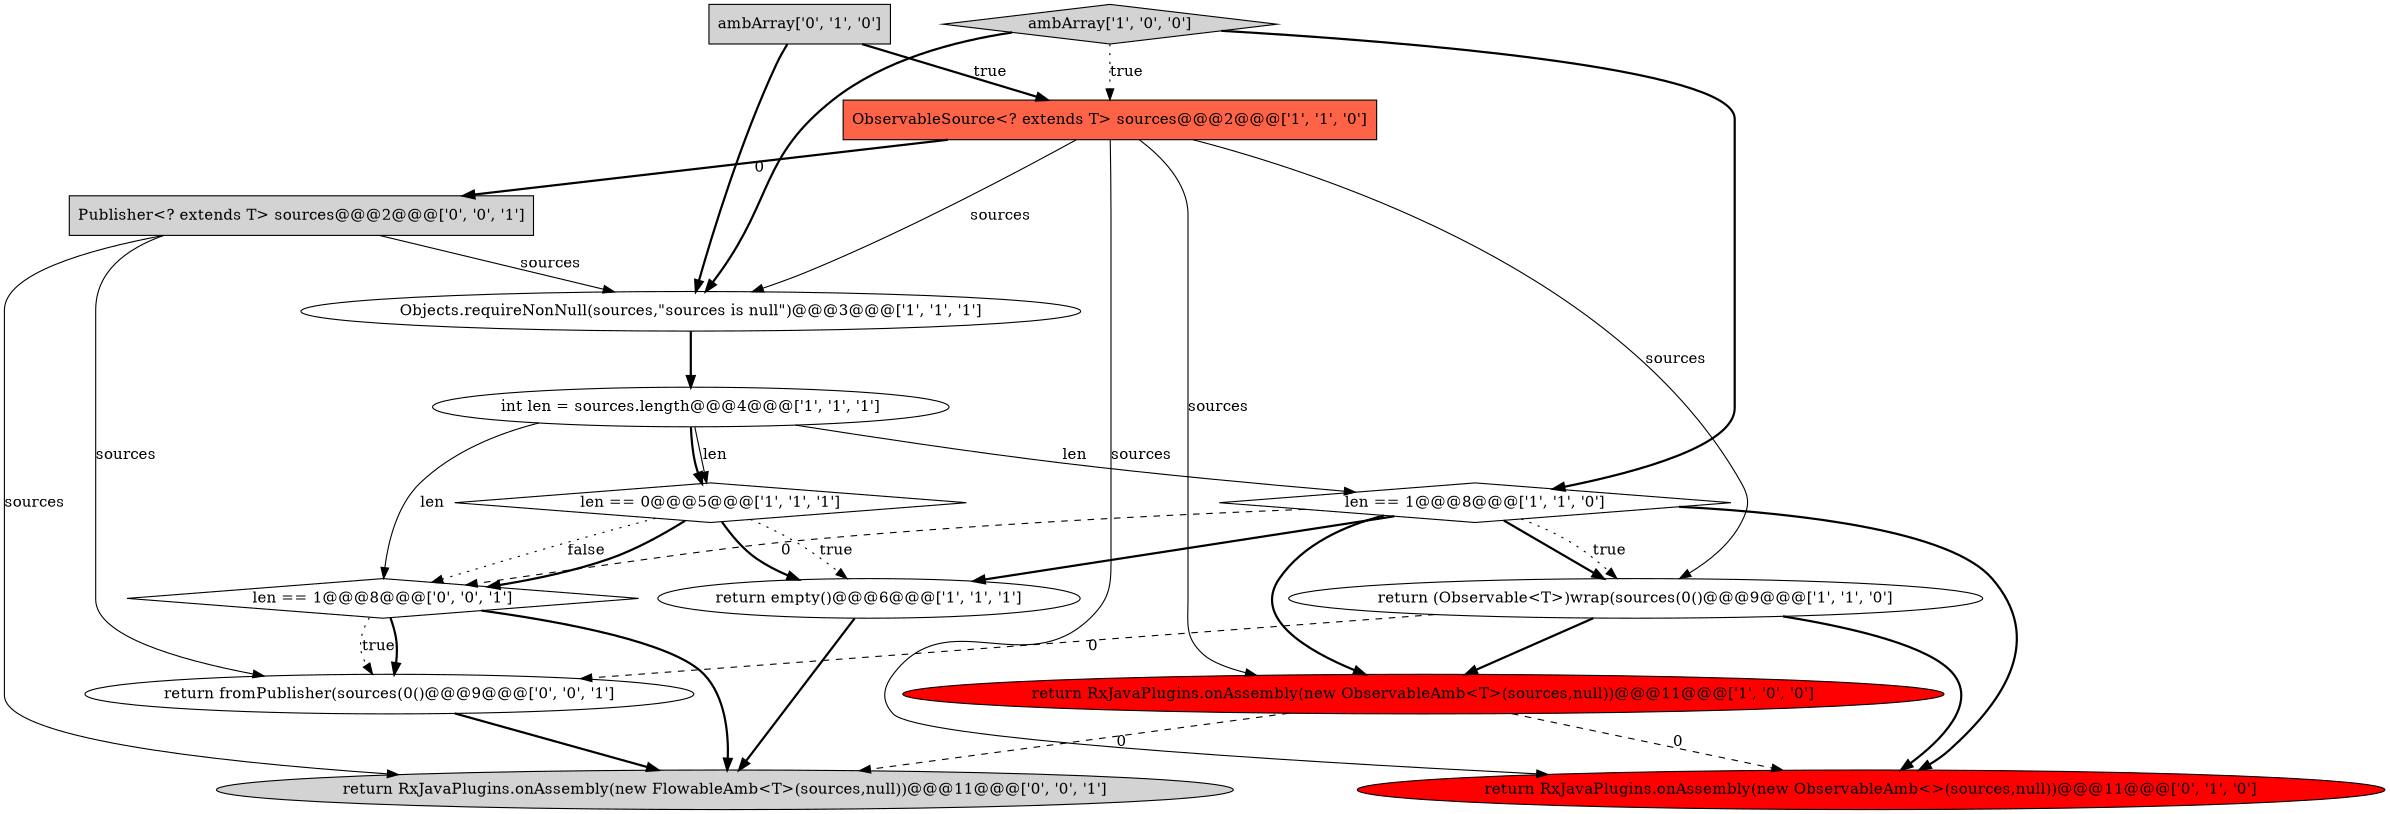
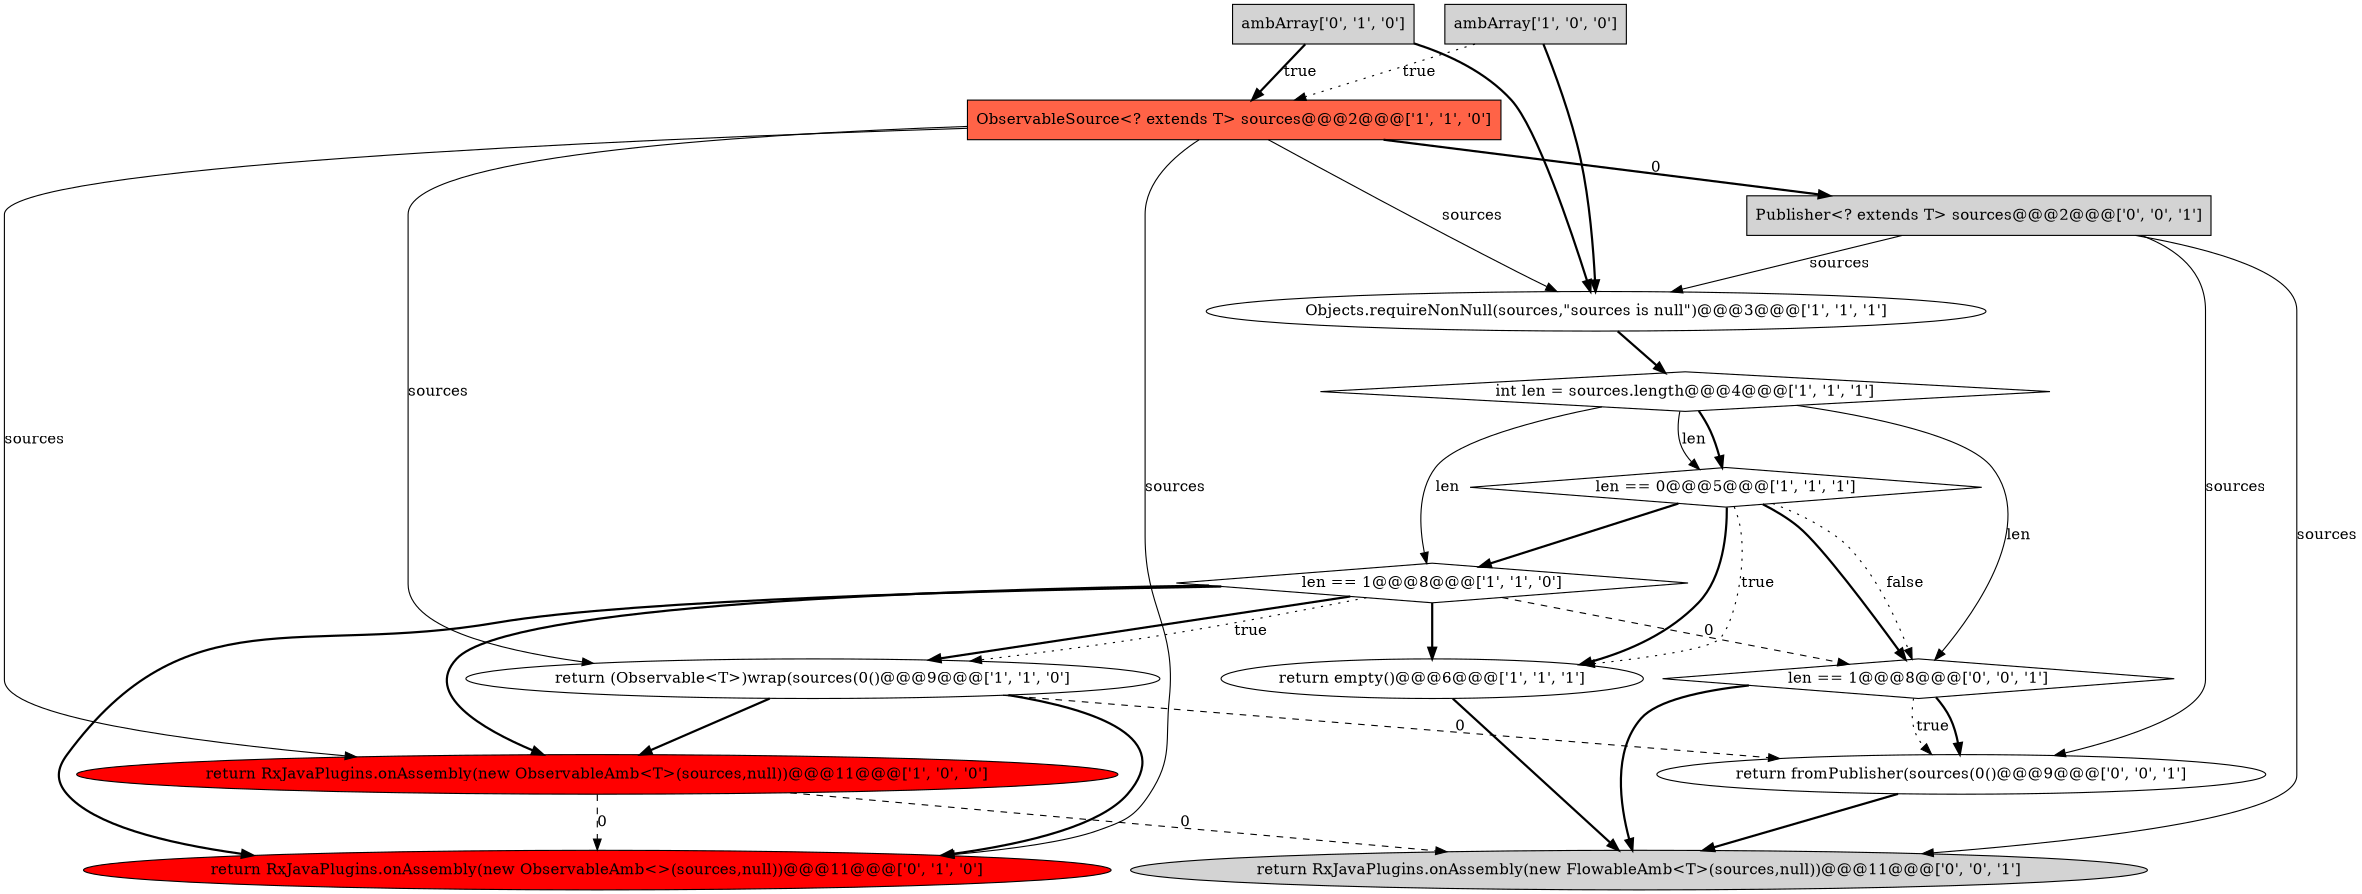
(1110, 24) -> (1536, 24)
(1721, 102) -> (1584, 533)
(691, 407) -> (1685, 392)
